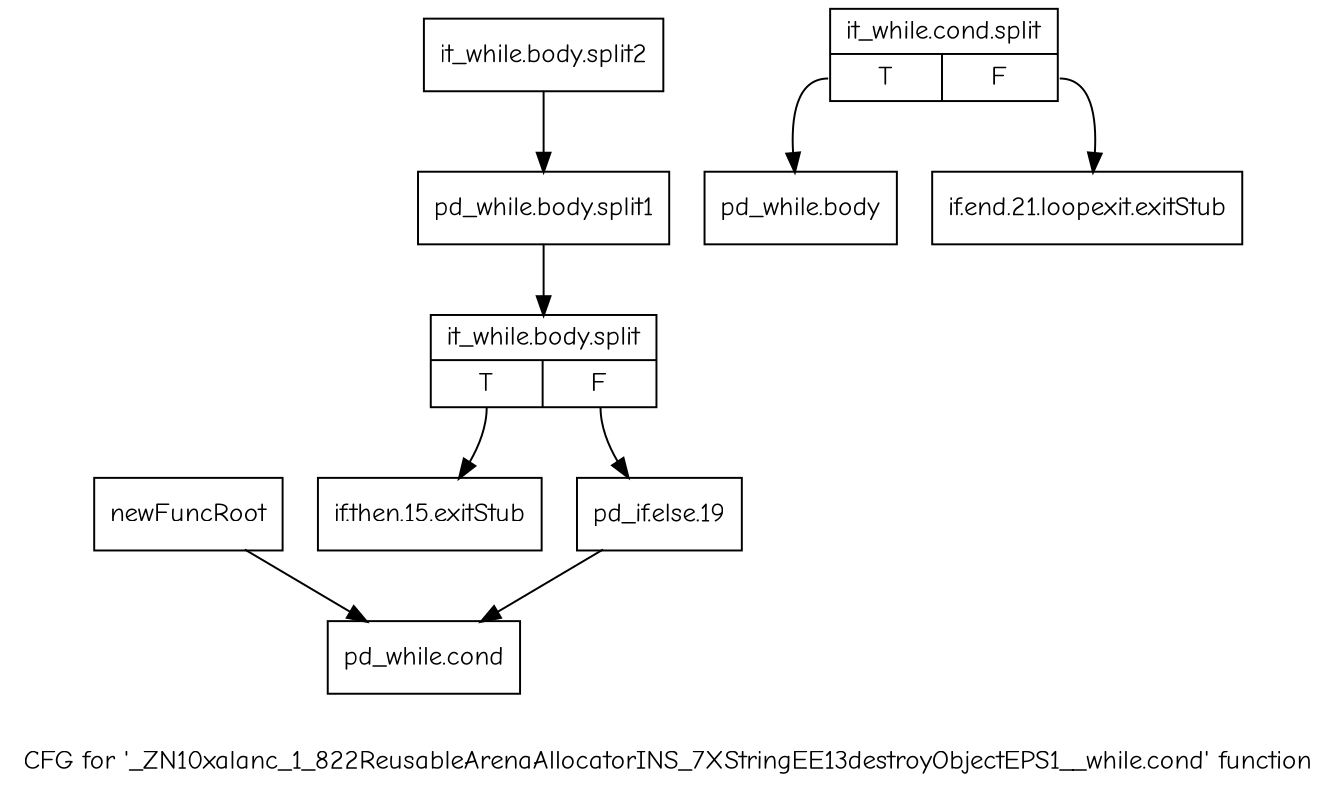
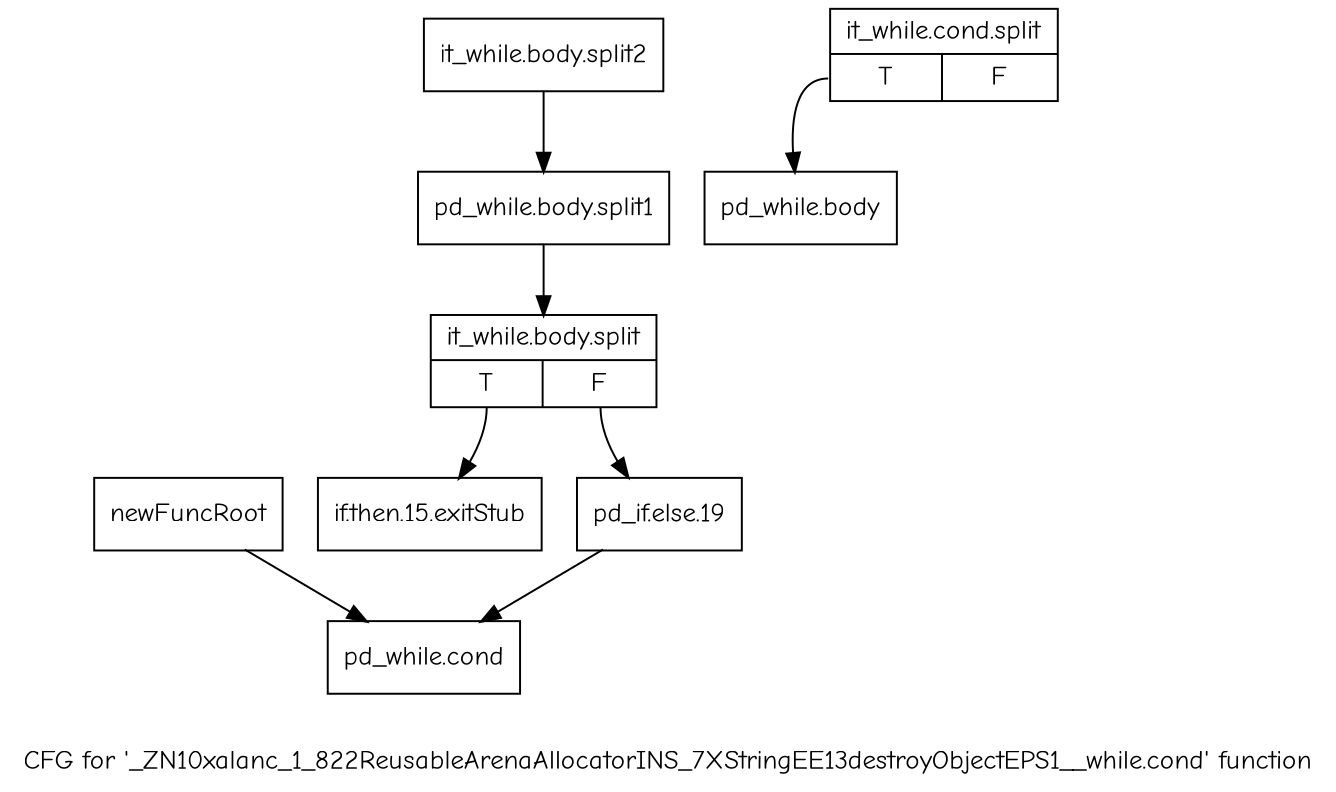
(1087, 208) -> none
